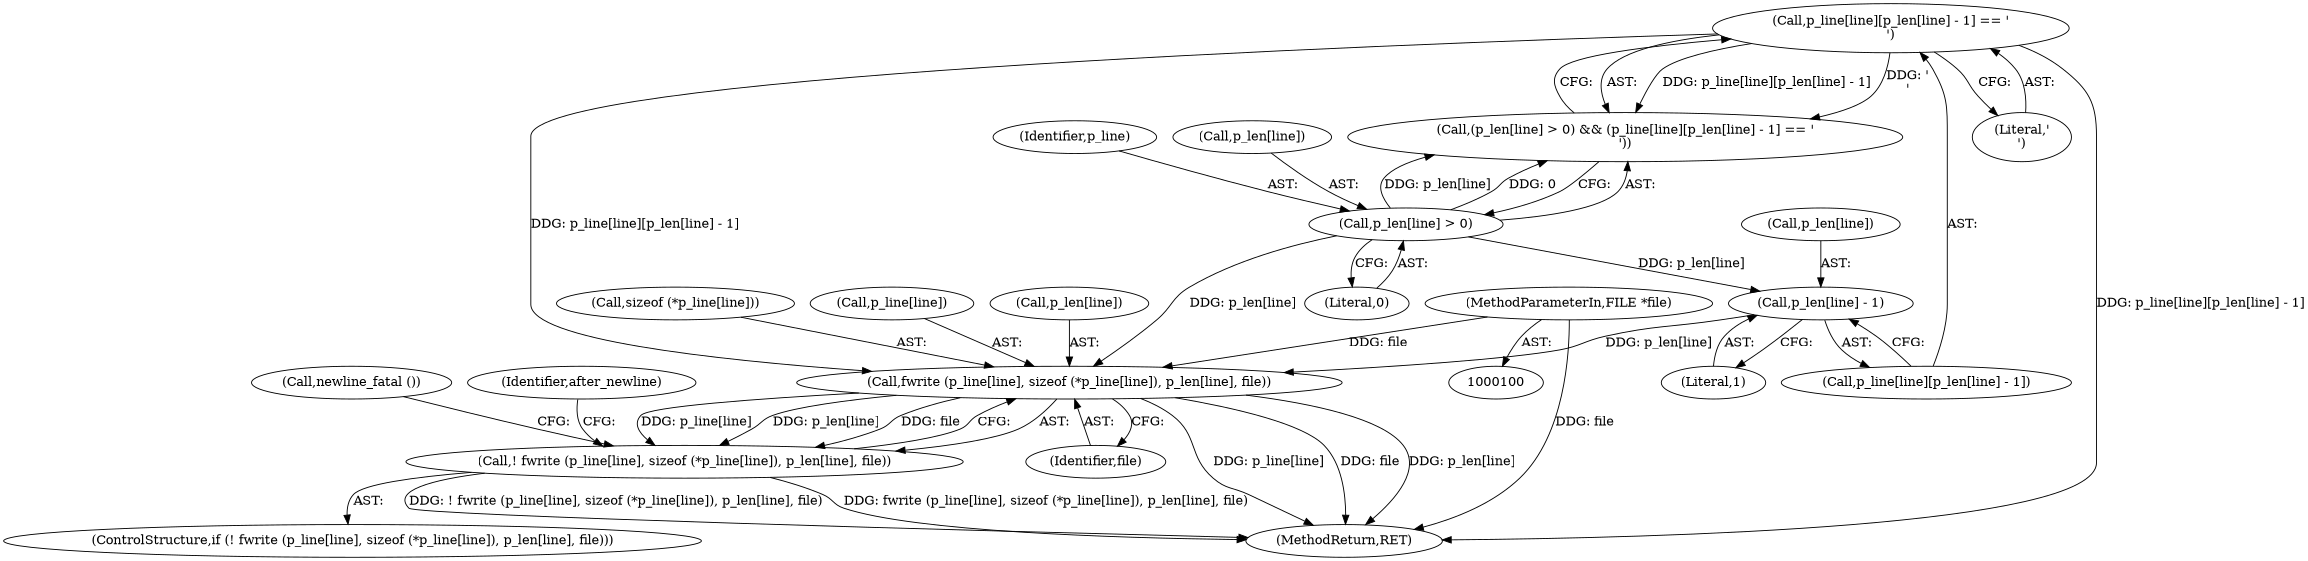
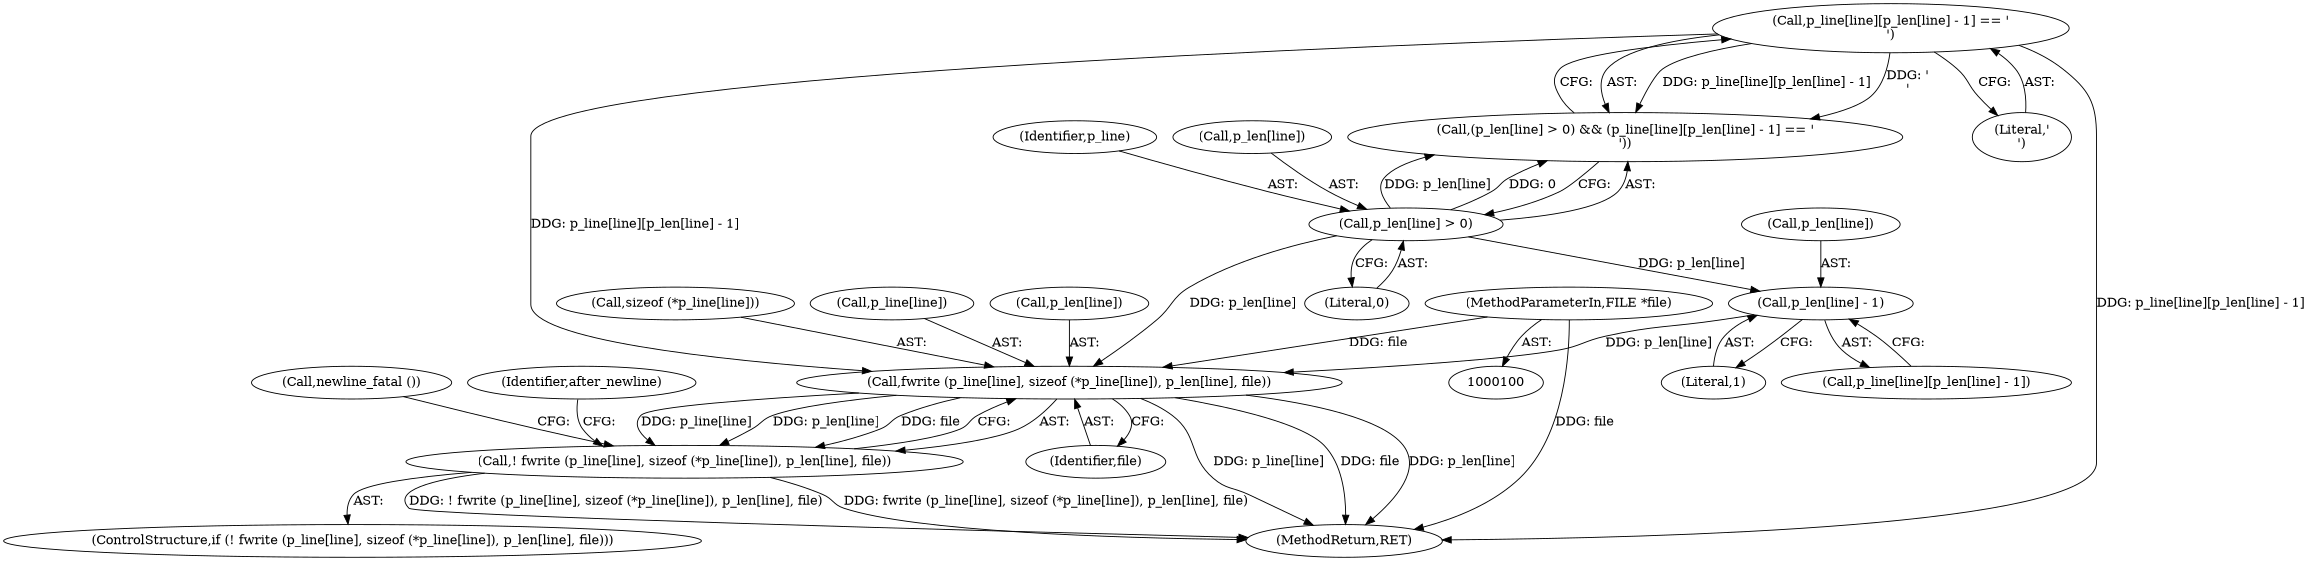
(1947, 211) -> none
